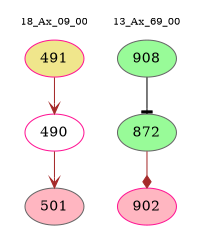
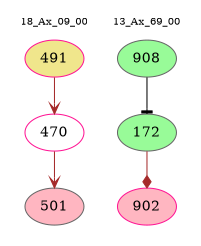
(54, 133) -> (54, 133)
(147, 133) -> (147, 133)
